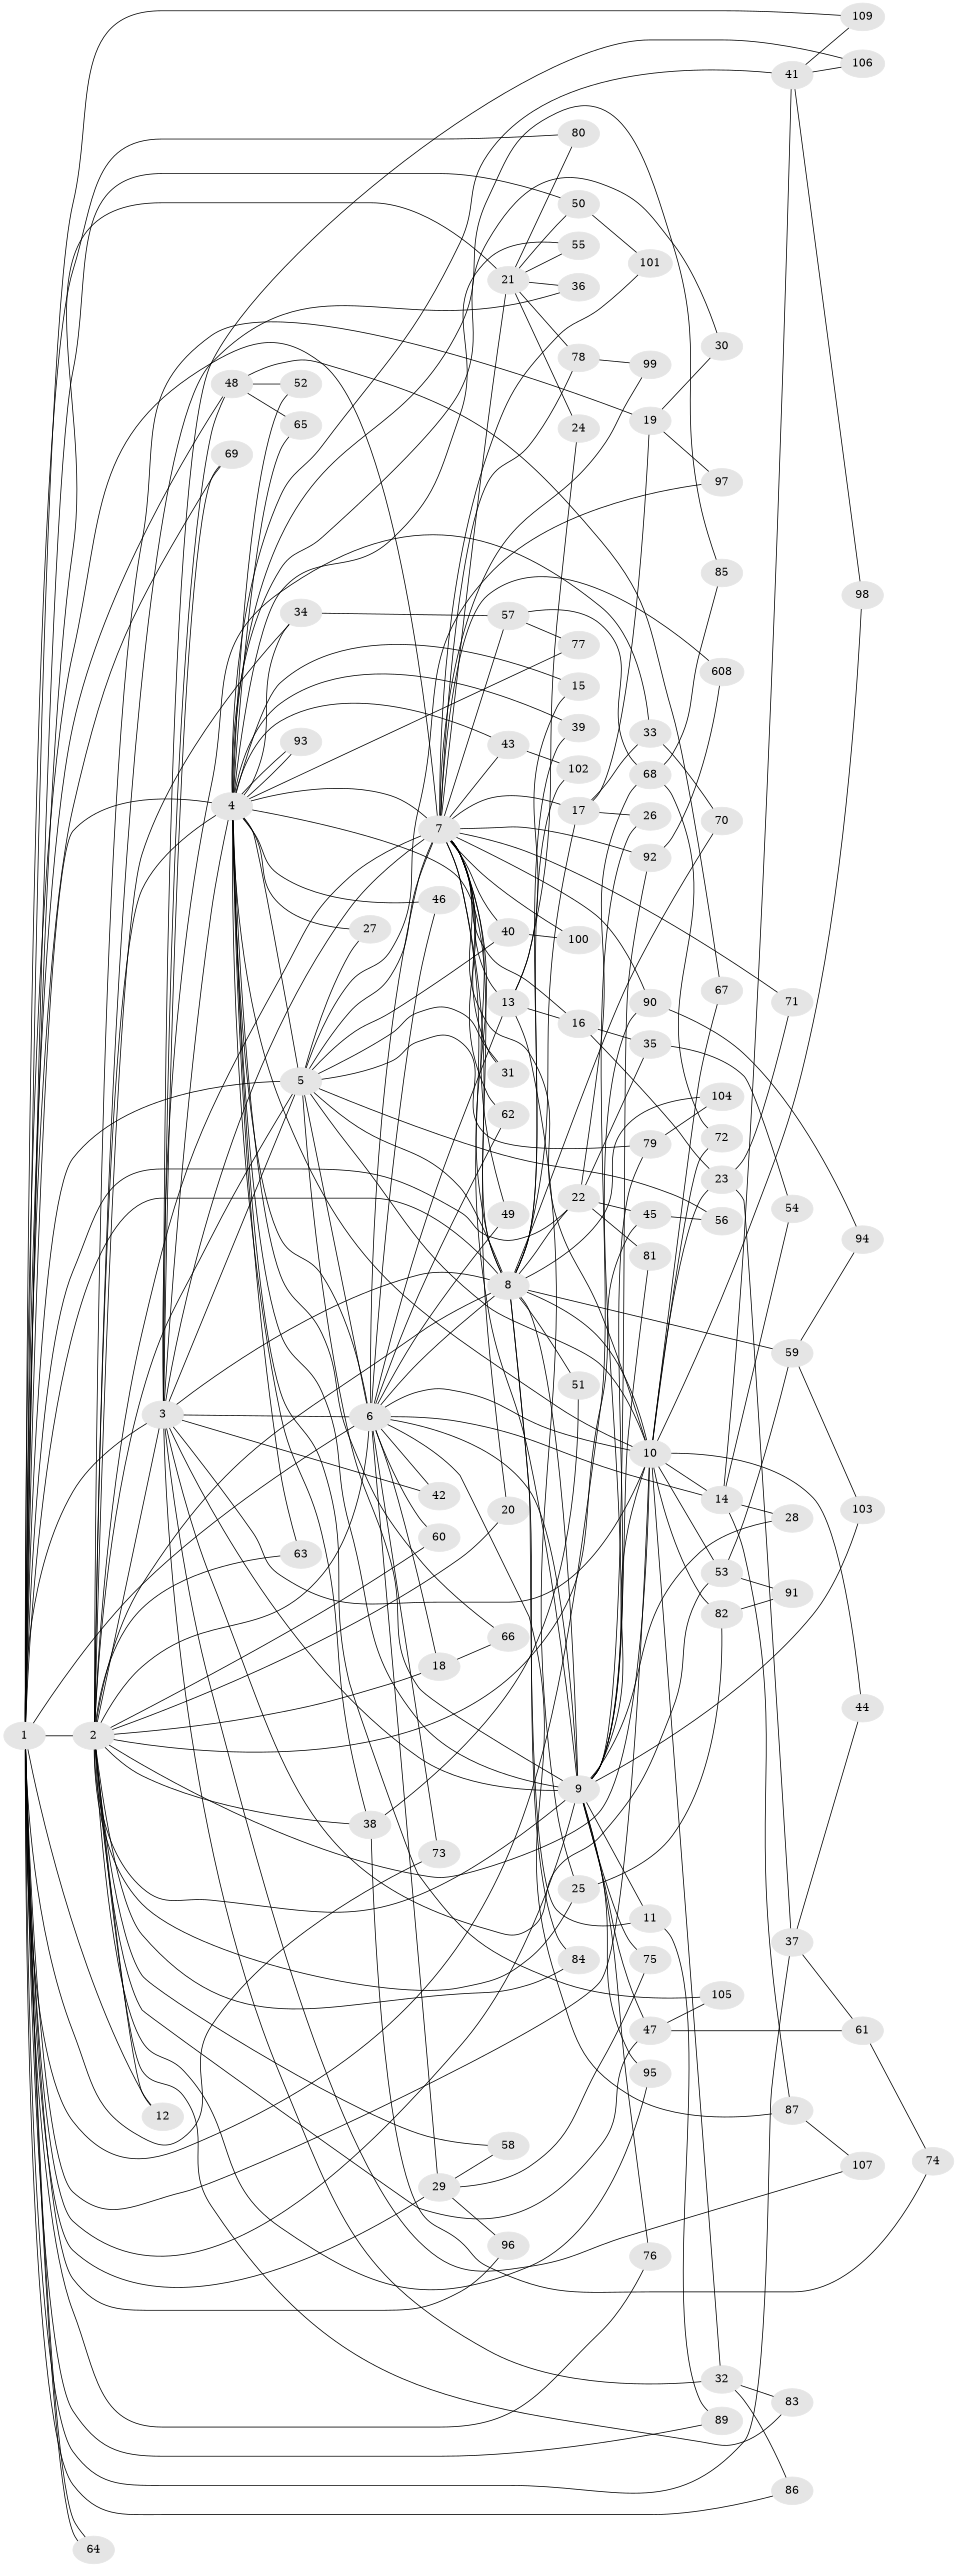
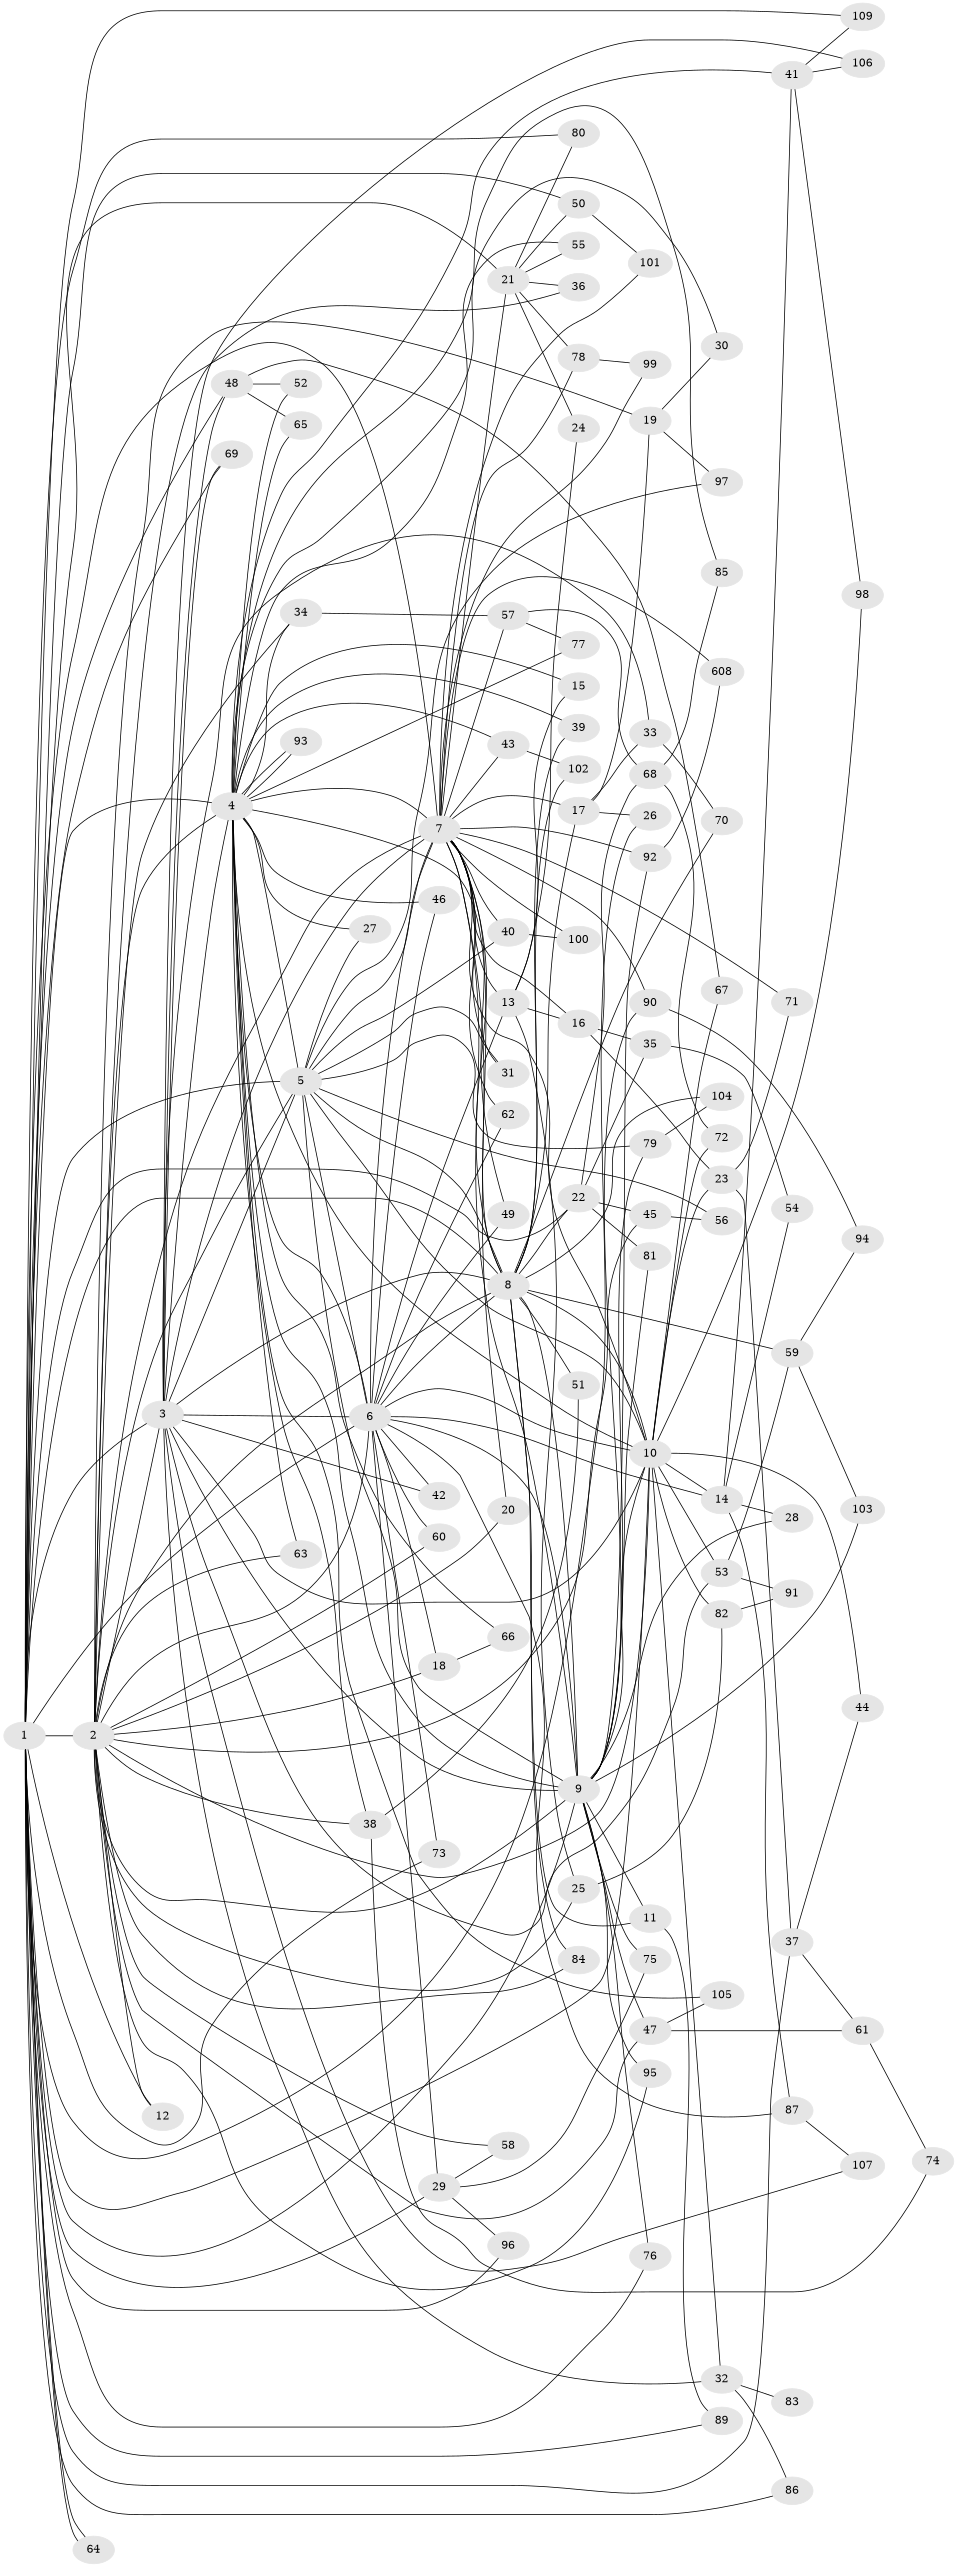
(244, 2250) -> none
